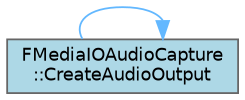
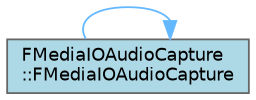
(123, 66) -> (128, 66)
